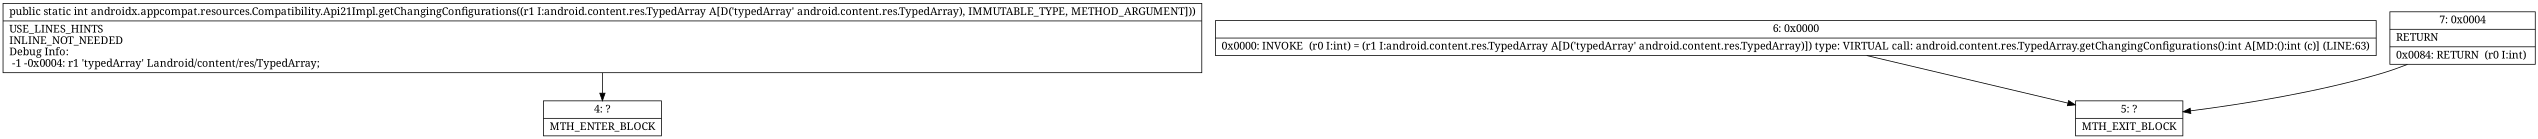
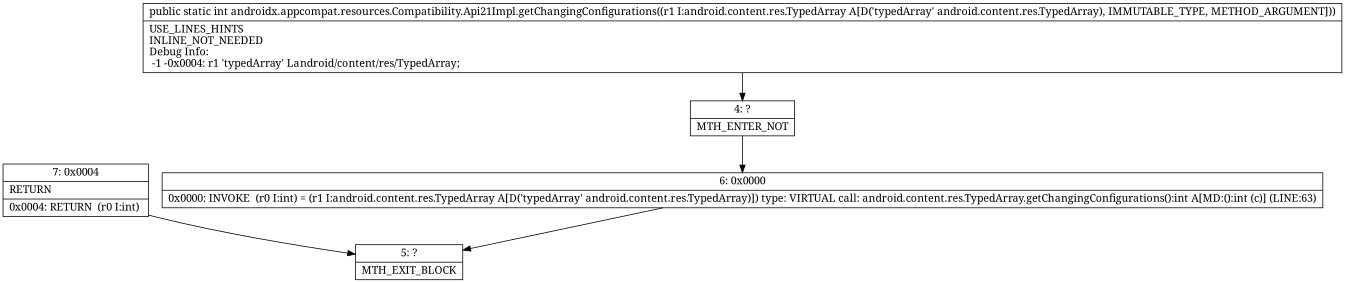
(2463, 55) -> (76, 207)
(602, 127) -> (742, 127)
none -> (742, 151)
